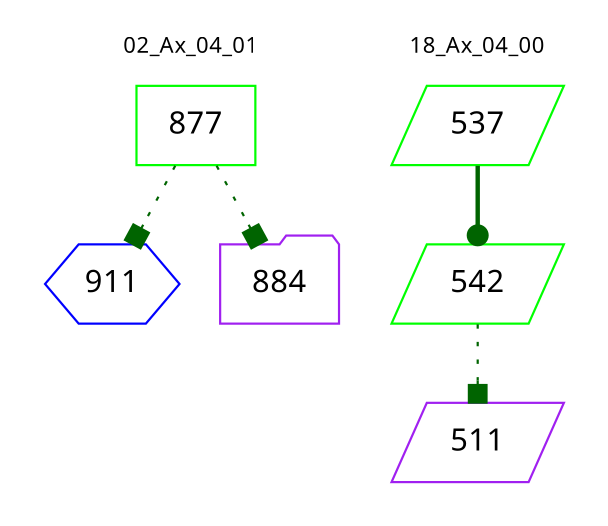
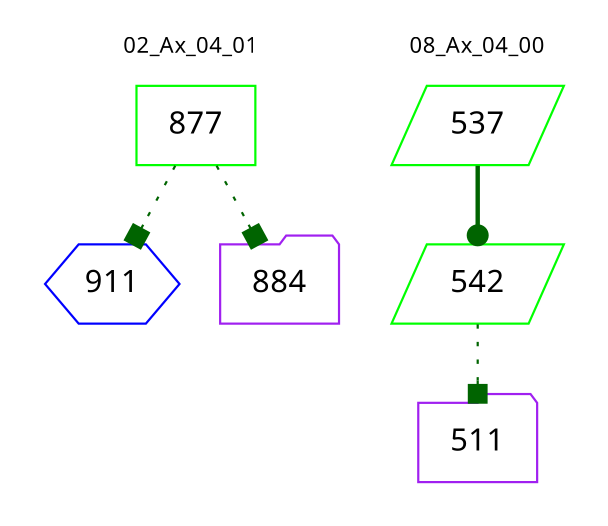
(478, 47) -> (478, 47)
(478, 442) -> (478, 442)
